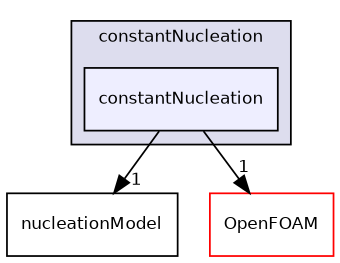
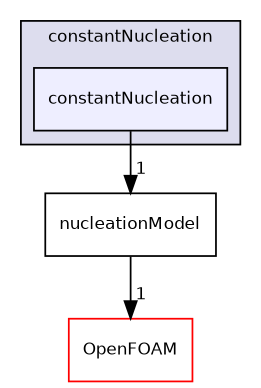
(221, 155) -> (131, 279)
